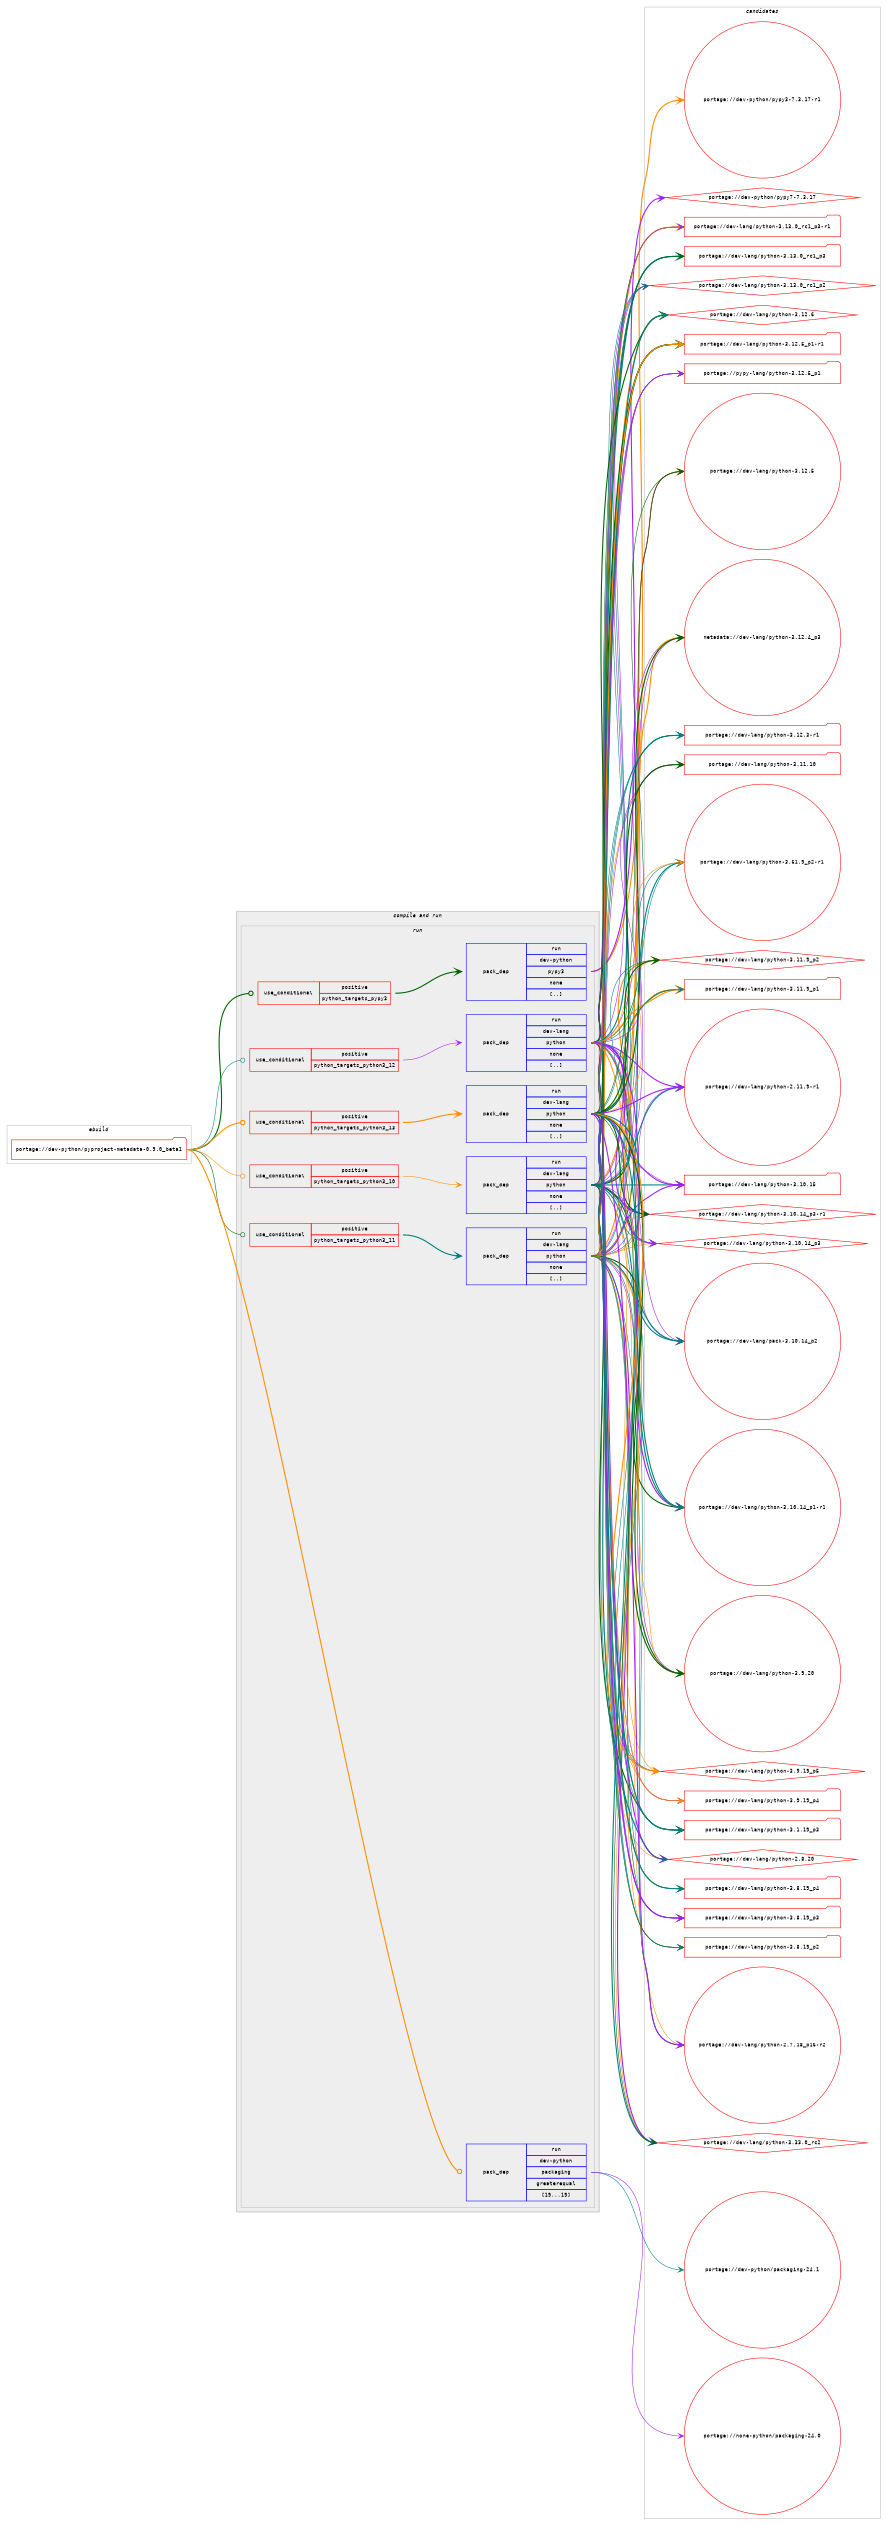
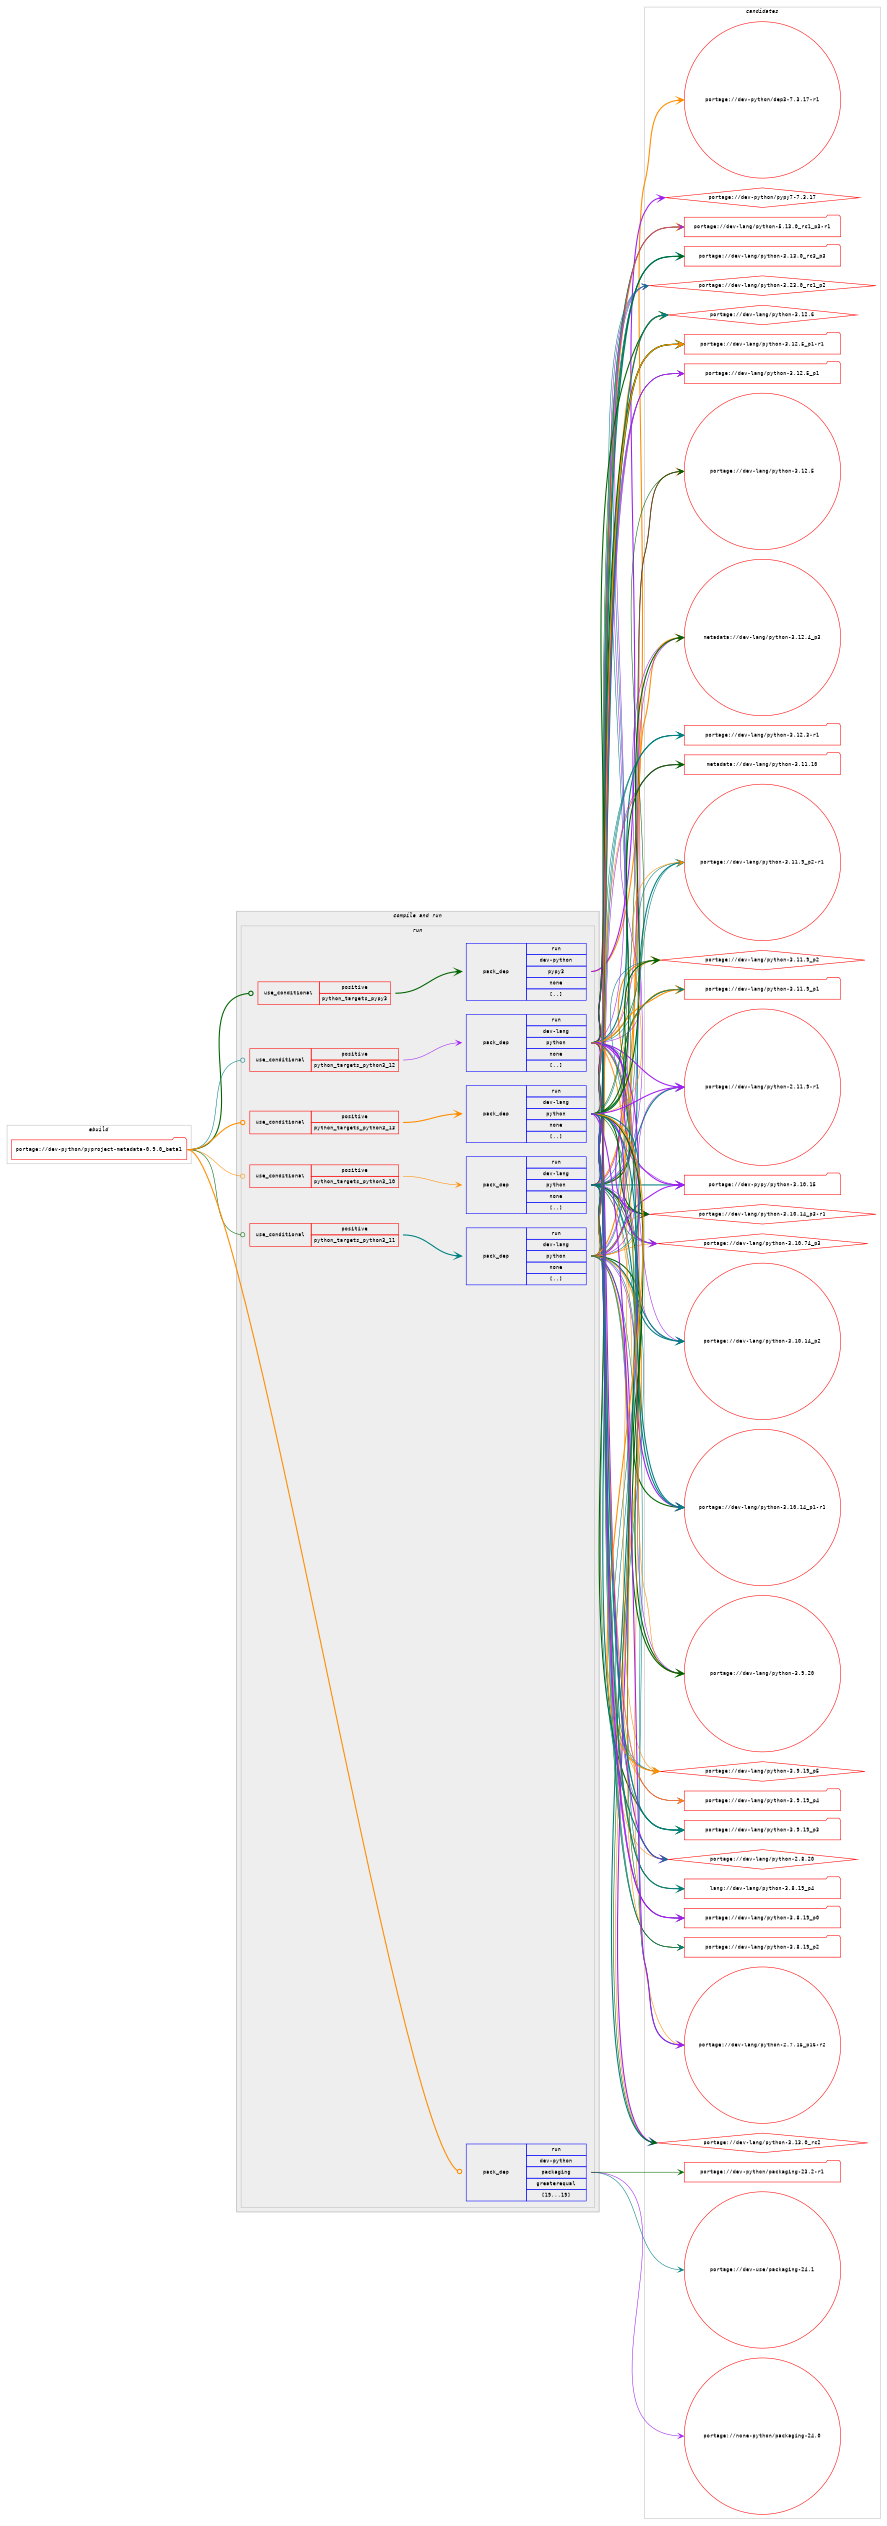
(762, 100) -> (762, 100)
(762, 227) -> (762, 227)
(762, 256) -> (762, 256)
(762, 286) -> (762, 286)
(762, 374) -> (762, 374)
(762, 765) -> (762, 765)
(762, 862) -> (762, 862)
(762, 1185) -> (762, 1185)
(762, 1244) -> (762, 1244)
(762, 1341) -> (762, 1341)
(762, 1830) -> (762, 1830)
(762, 1889) -> (762, 1889)
(762, 1918) -> (762, 1918)
(762, 2045) -> (762, 2045)
(762, 2143) -> (762, 2143)
none -> (762, 2172)
(762, 2270) -> (762, 2270)
